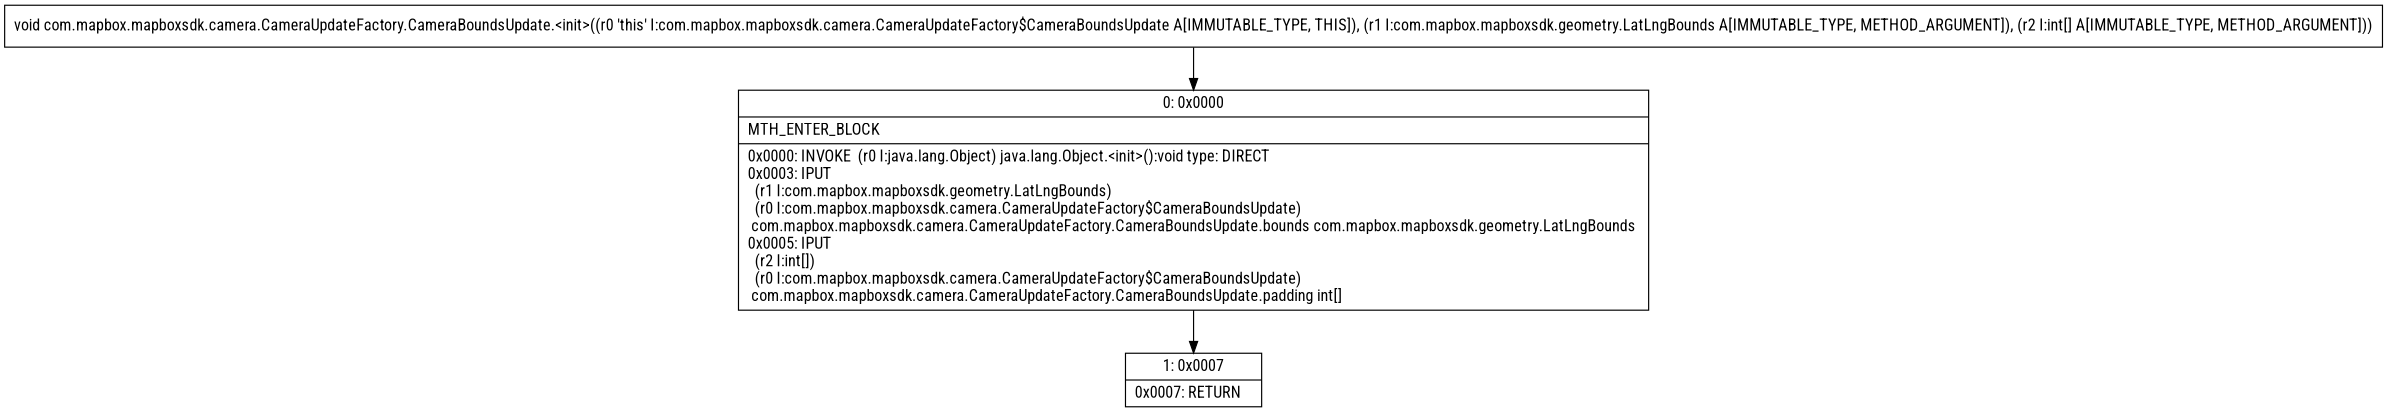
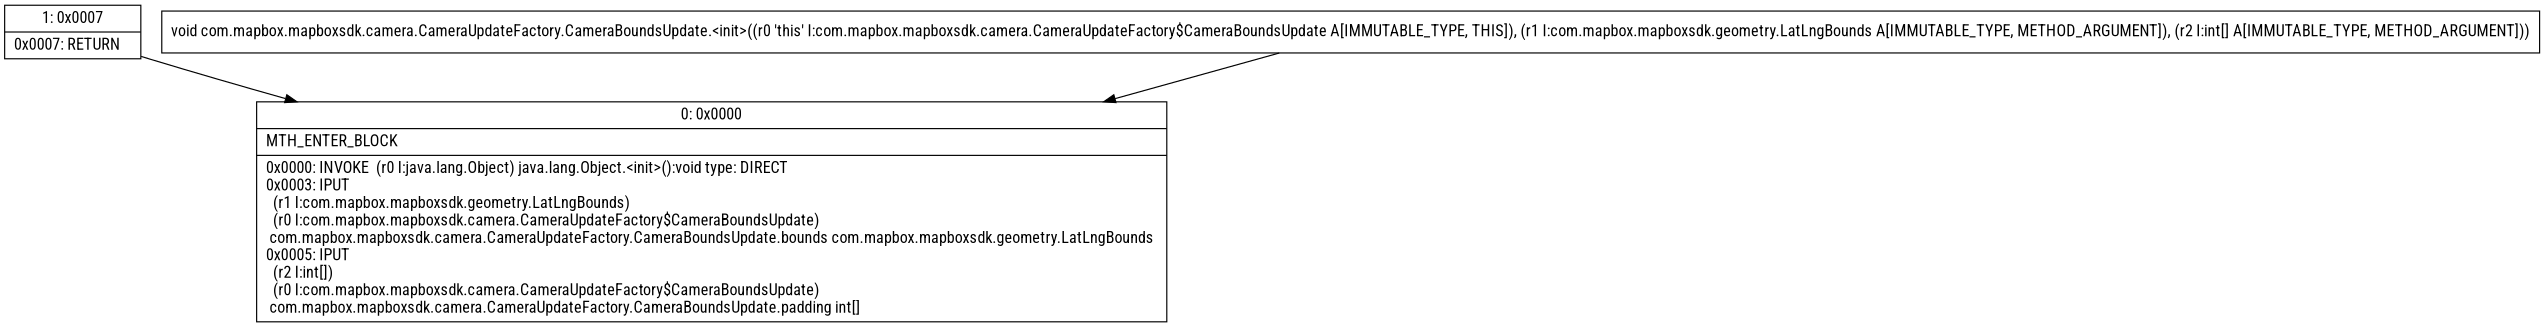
(1194, 326) -> (213, 78)
